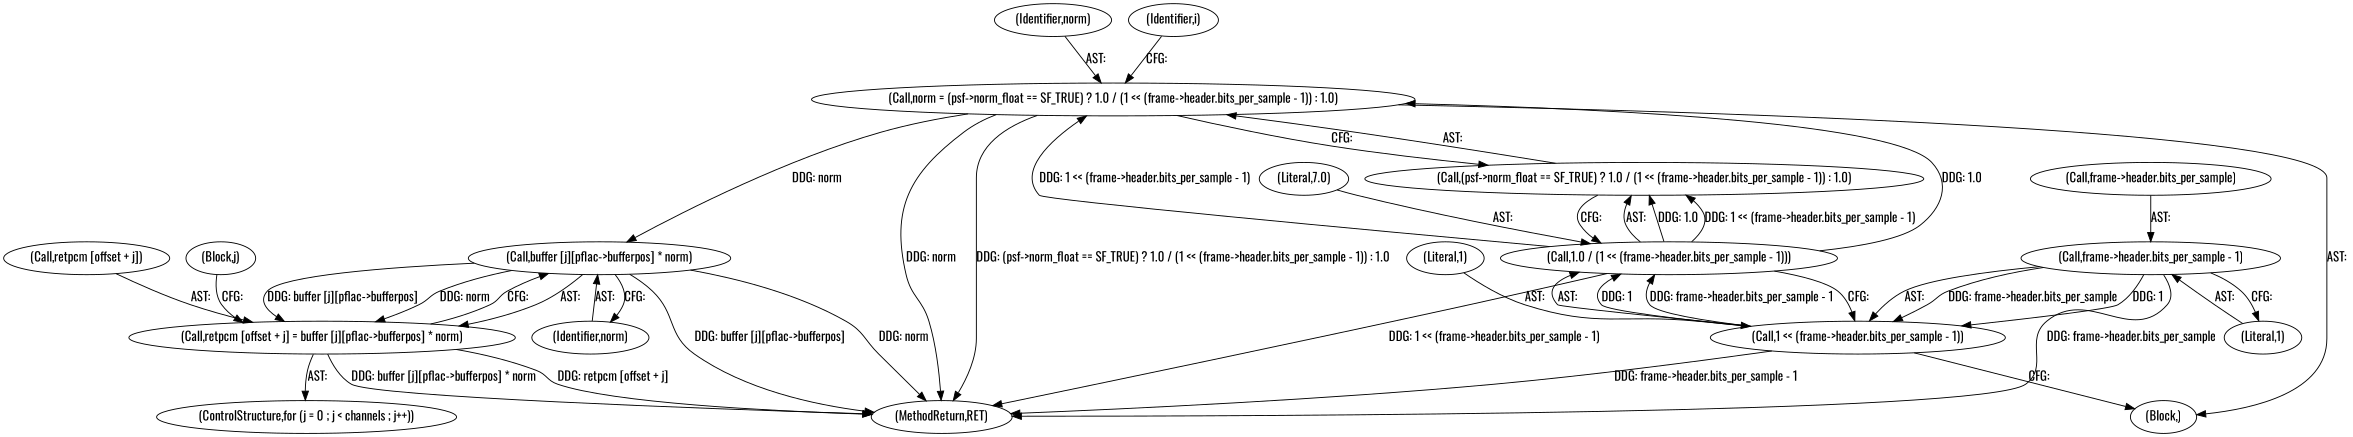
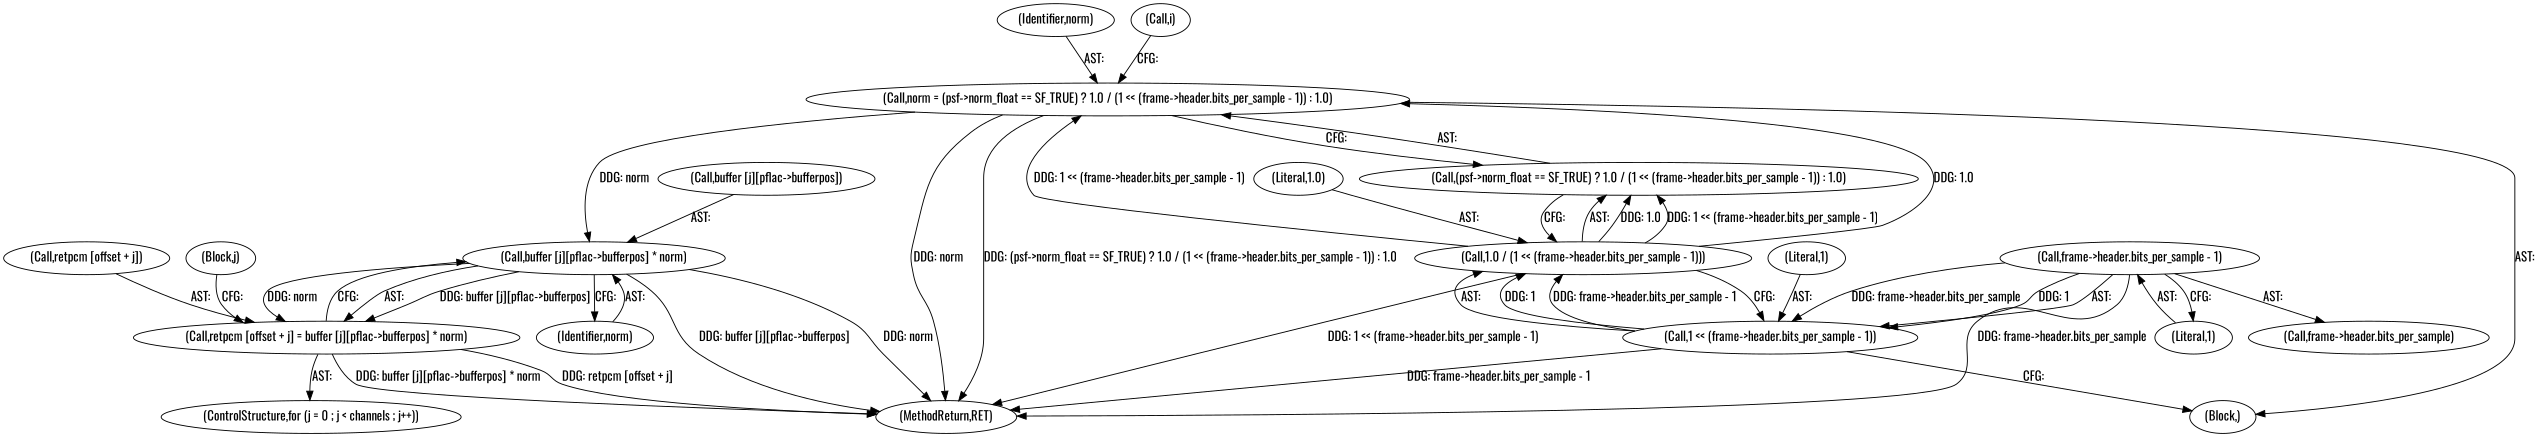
(1173, 20) -> (1161, 20)
none -> (766, 179)
(1304, 179) -> (1298, 179)
(2151, 214) -> (2245, 297)
